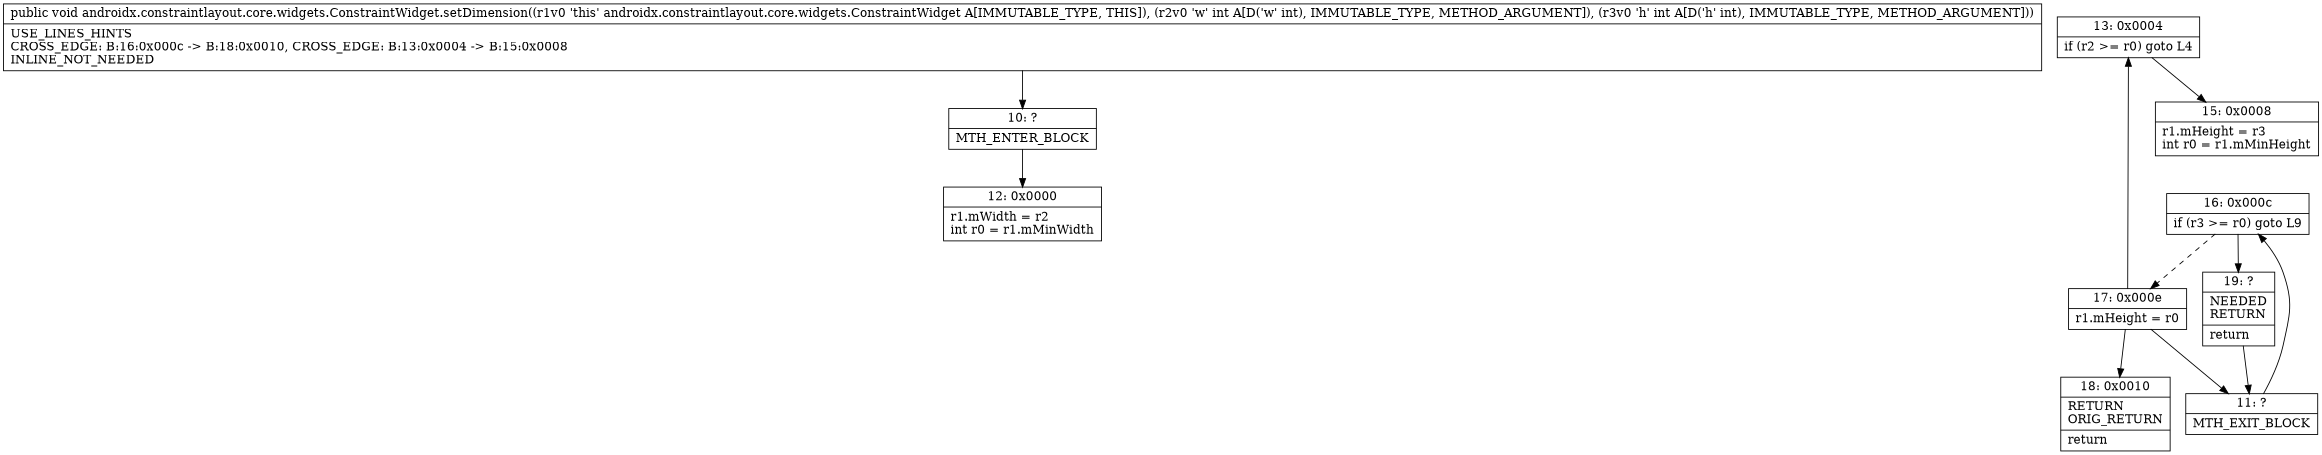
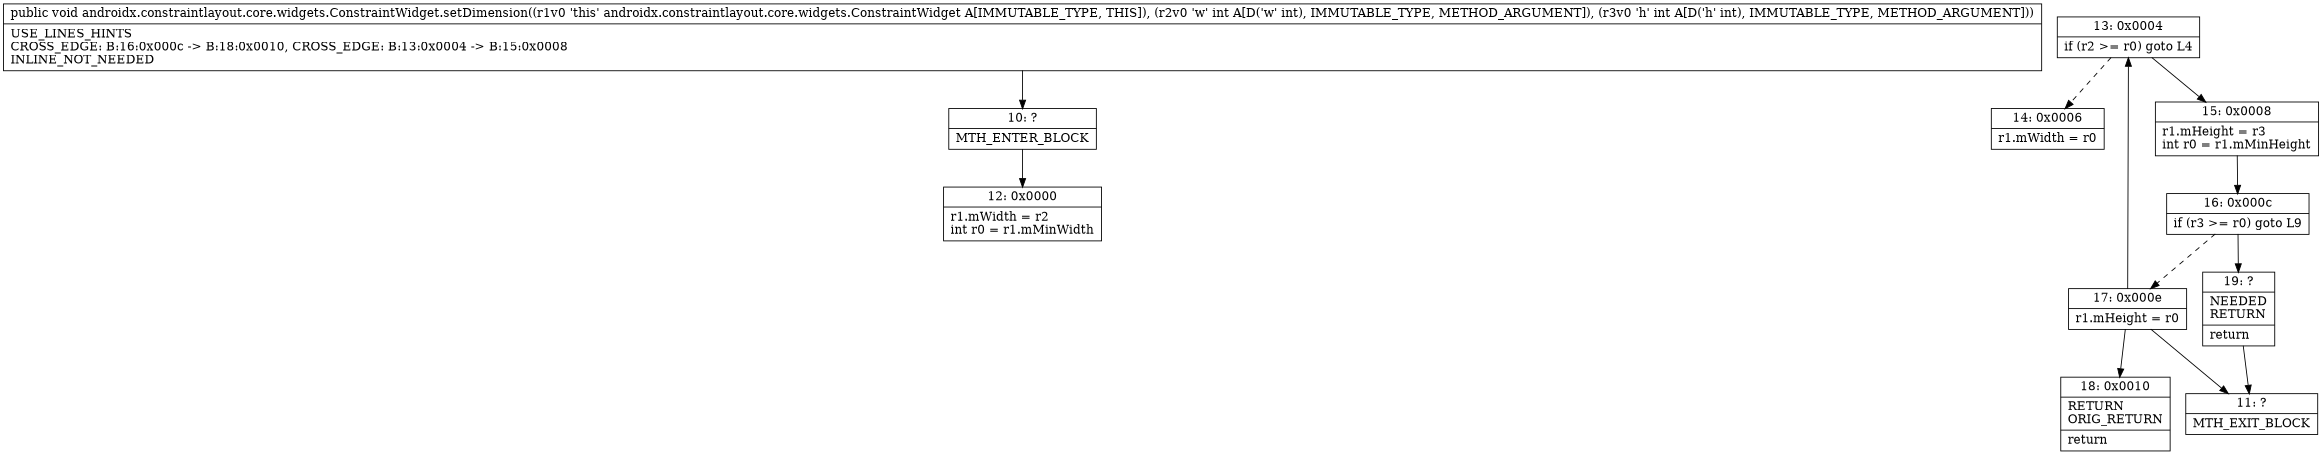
none -> (2048, 129)
(2289, 317) -> (2237, 170)
